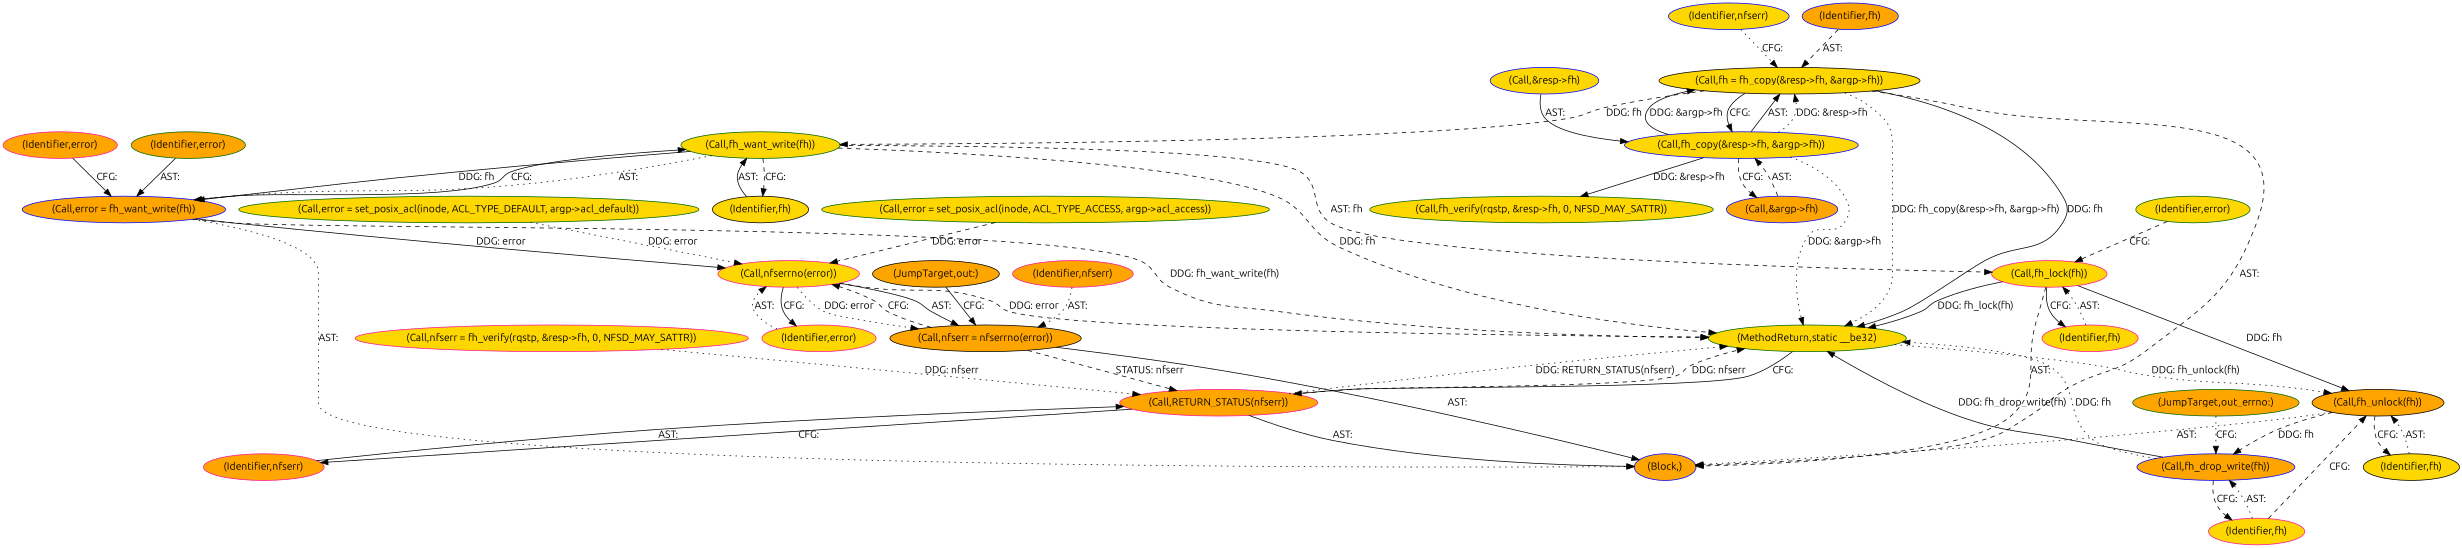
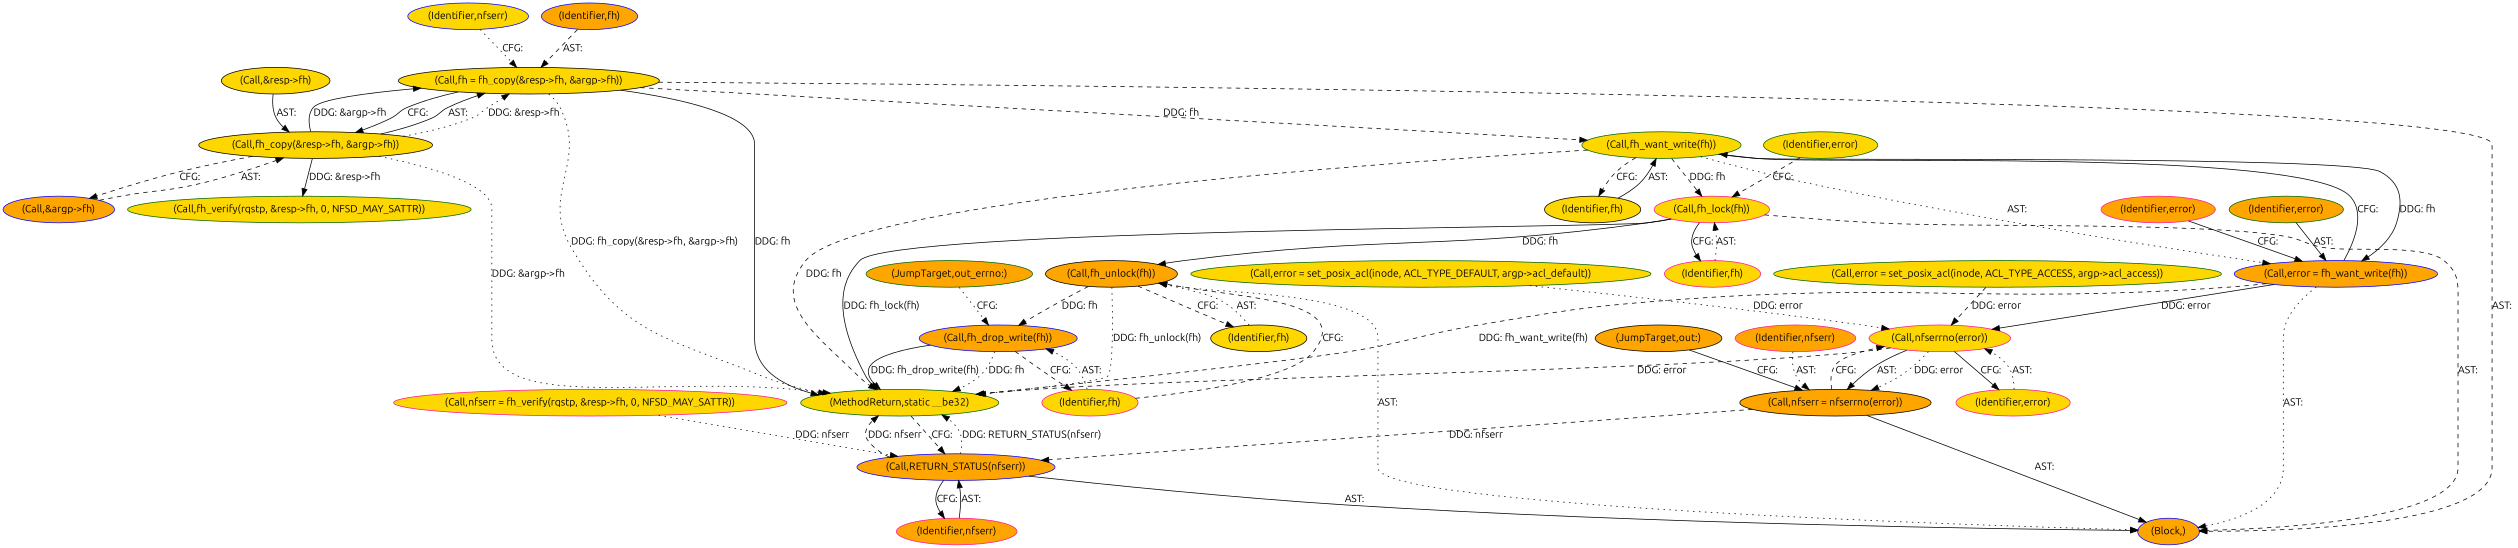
(1544, 81) -> (276, 81)
(1741, 145) -> (316, 145)
(1347, 209) -> (1708, 177)
(2099, 366) -> (1109, 372)
(1150, 371) -> (1476, 435)
(1663, 384) -> (925, 432)
(1219, 403) -> (956, 467)
